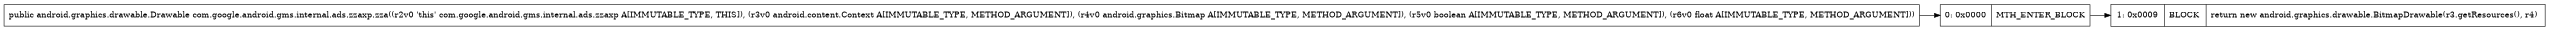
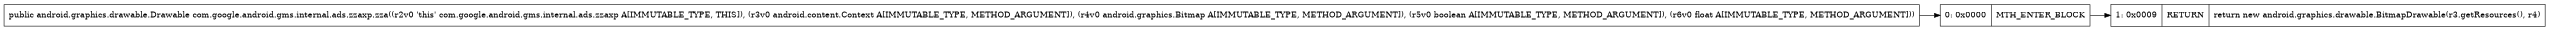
(2184, 15) -> (2186, 15)
